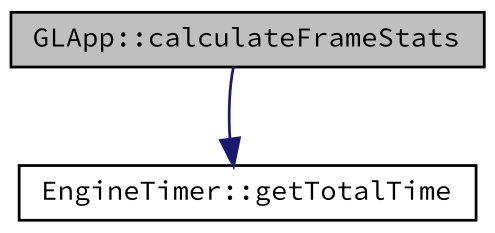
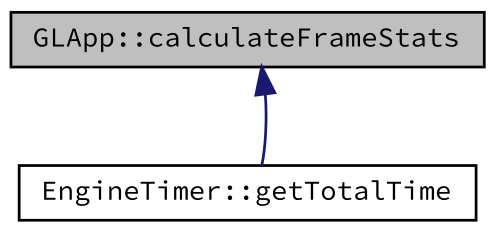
(229, 103) -> (266, 130)
